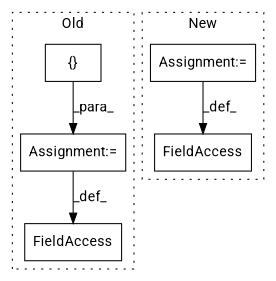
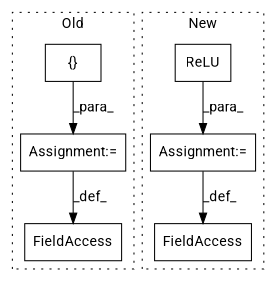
none -> (203, 63)
